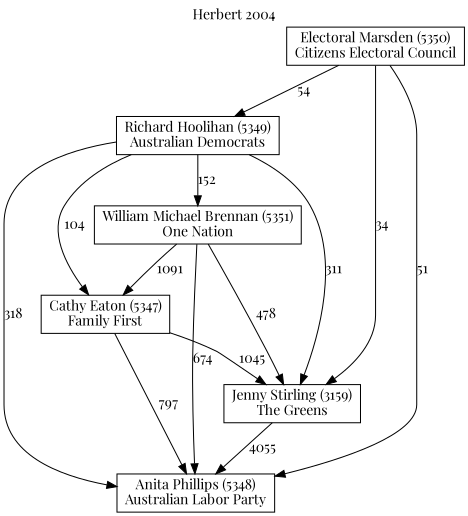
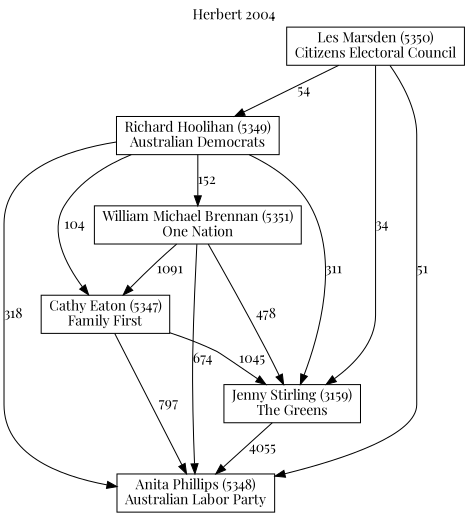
(376, 46) -> (376, 46)
